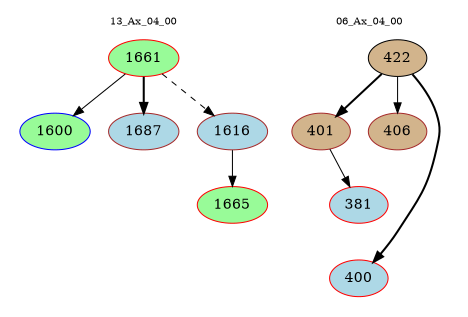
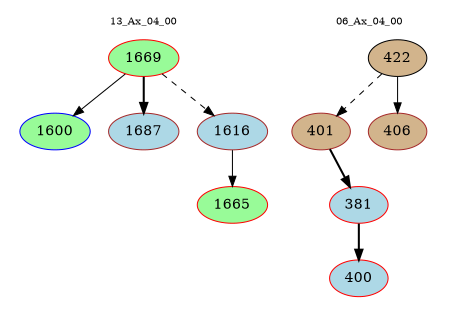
(144, 58) -> (144, 58)
(363, 91) -> (363, 91)
(337, 163) -> (337, 163)
(432, 167) -> (359, 237)
